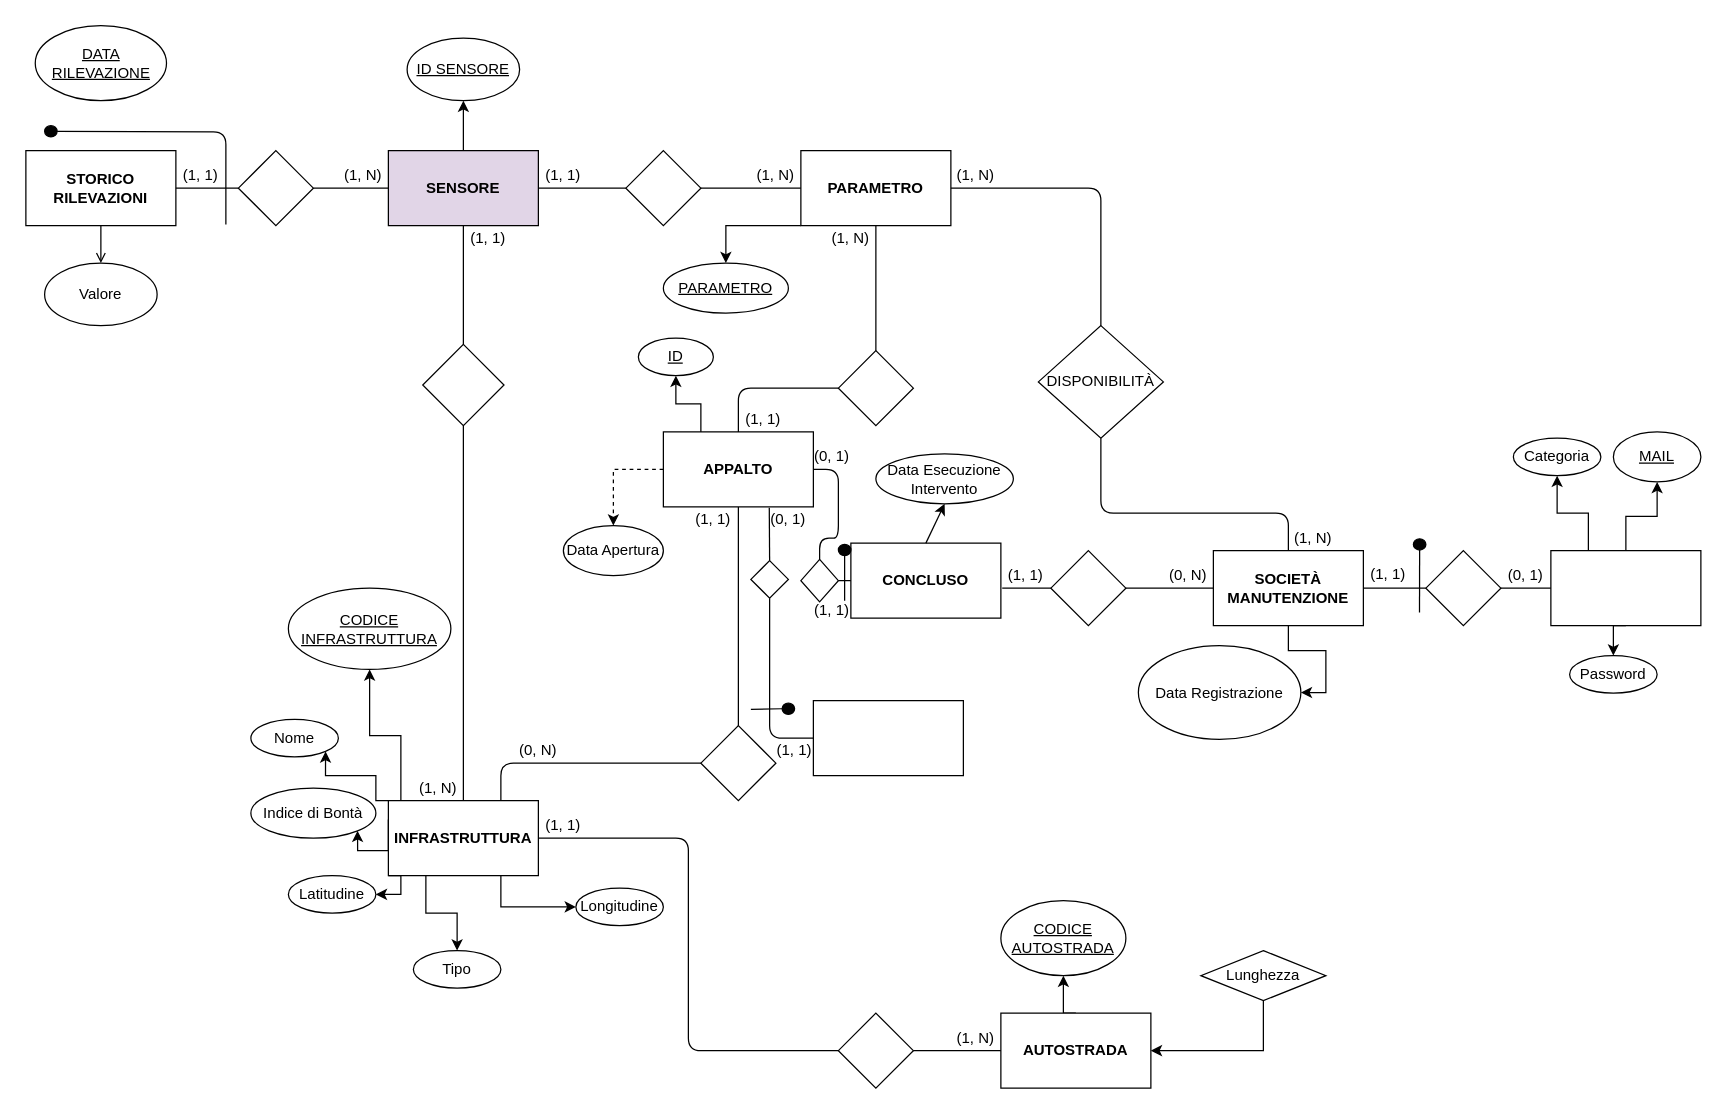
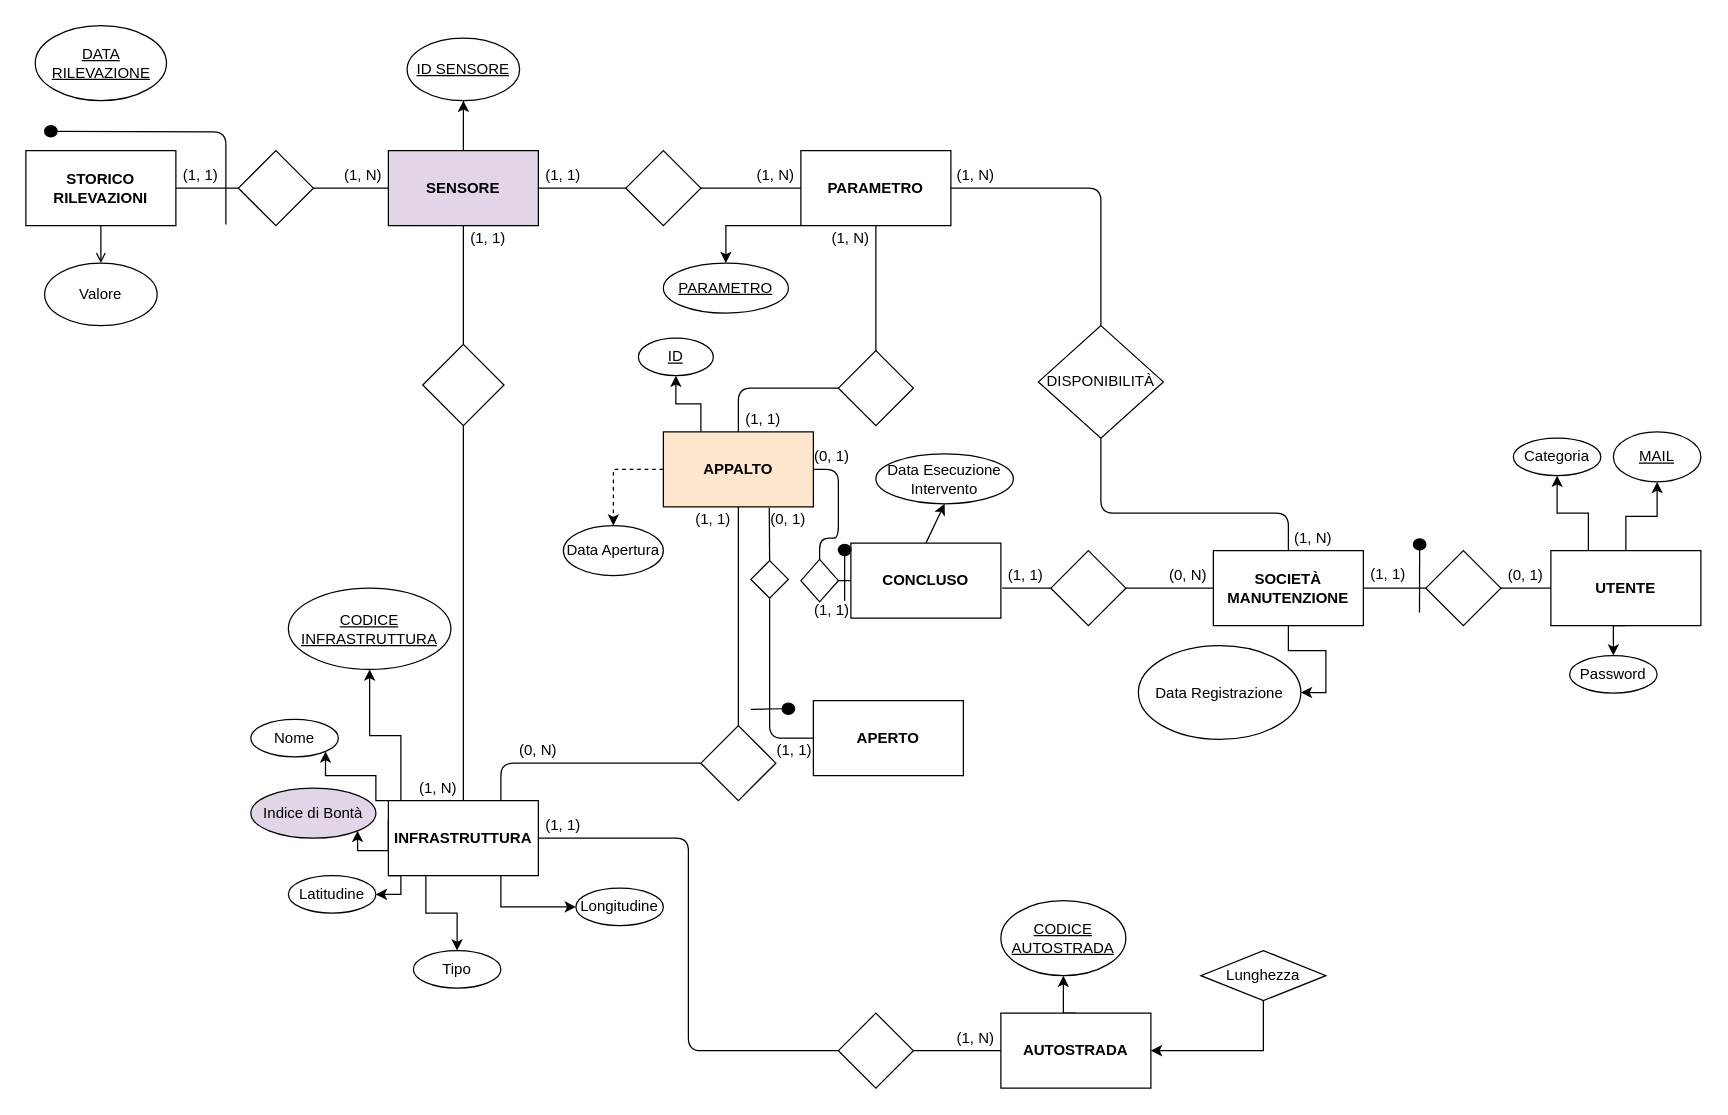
(738, 469) -> (738, 469)
none -> (1626, 588)
none -> (888, 738)
(313, 813) -> (313, 813)
